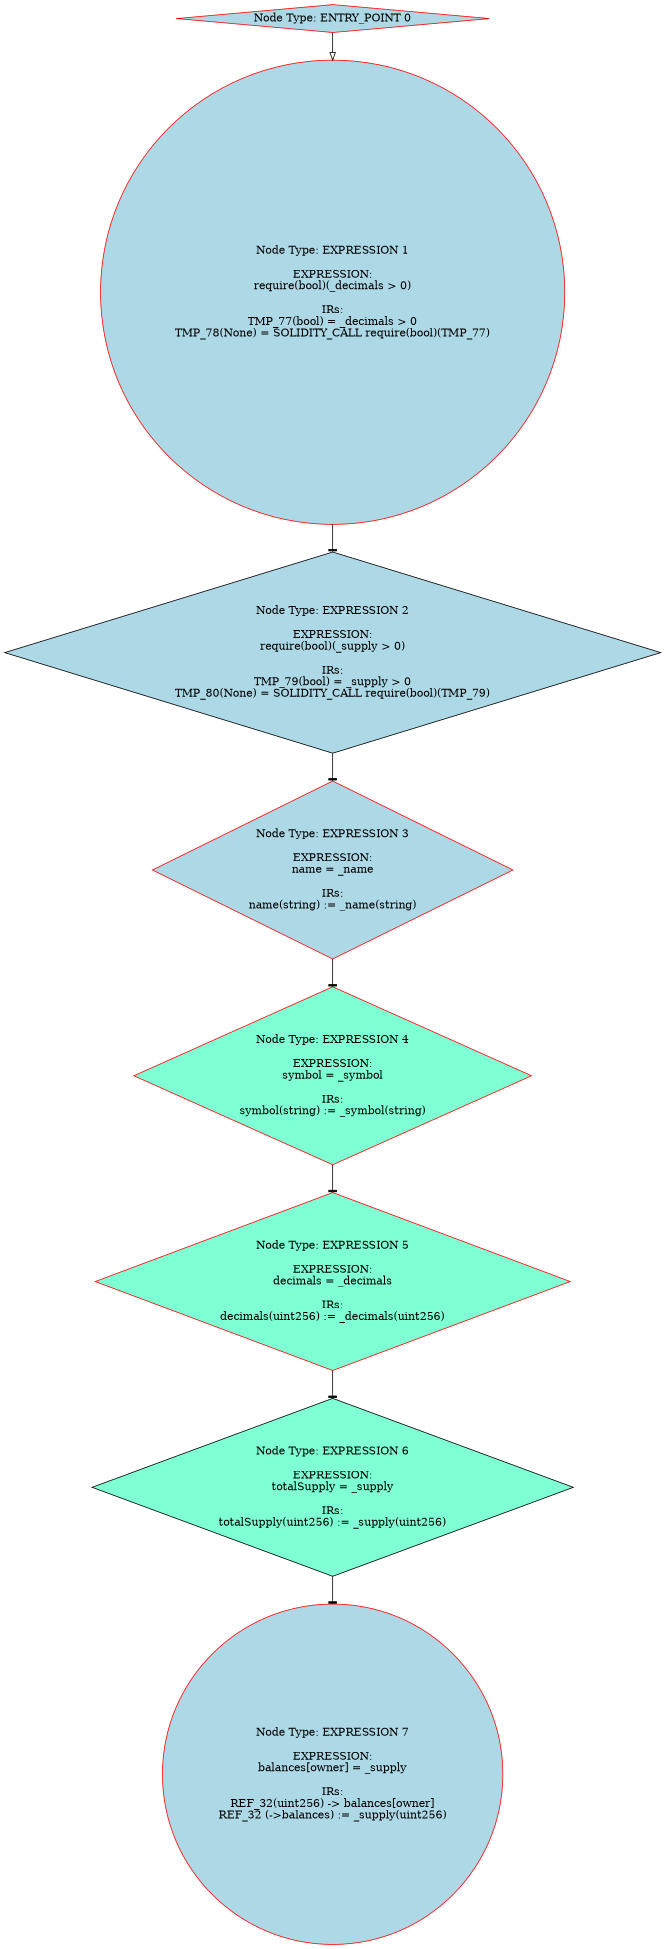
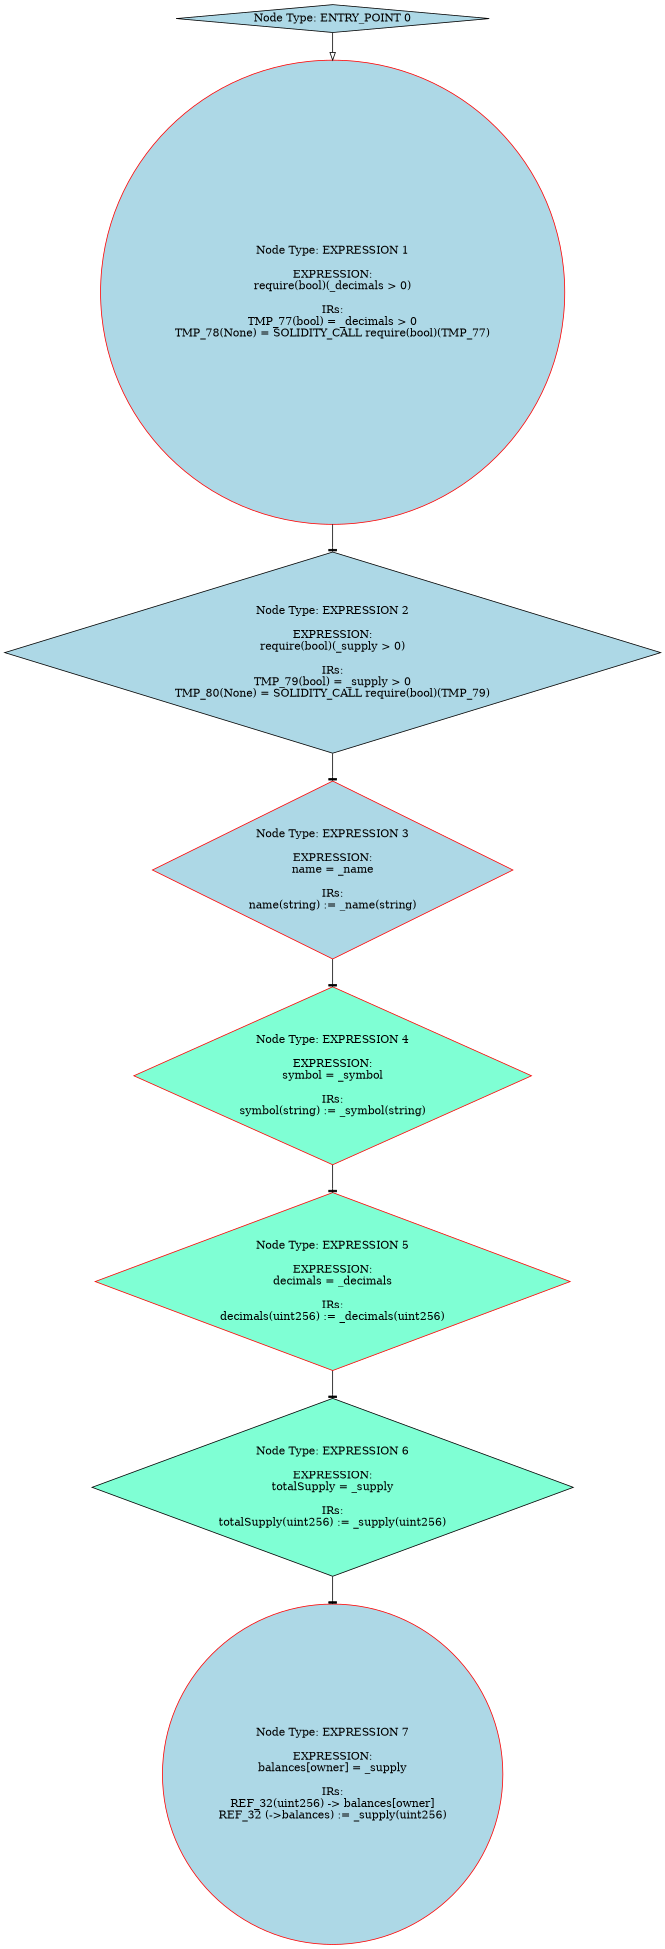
(333, 19) -> (333, 19)
